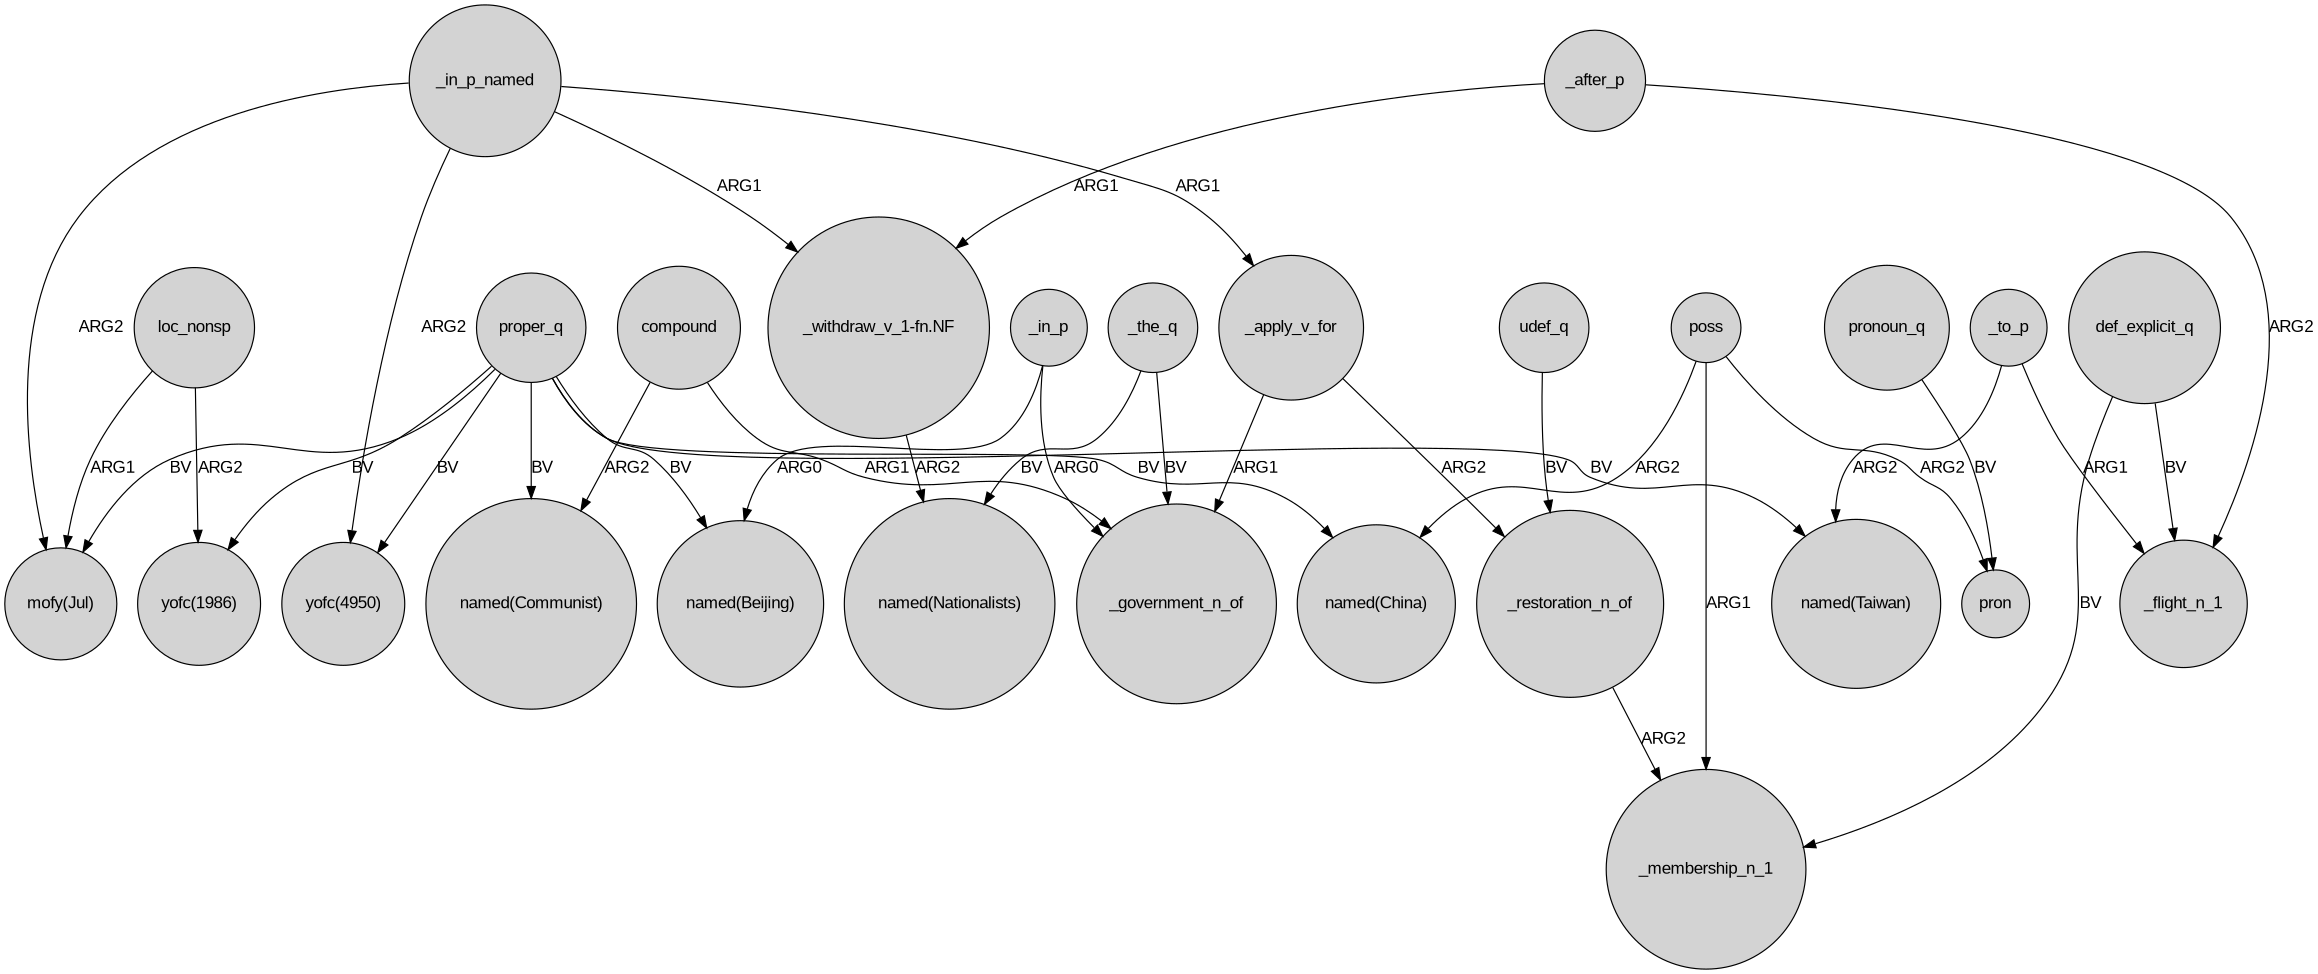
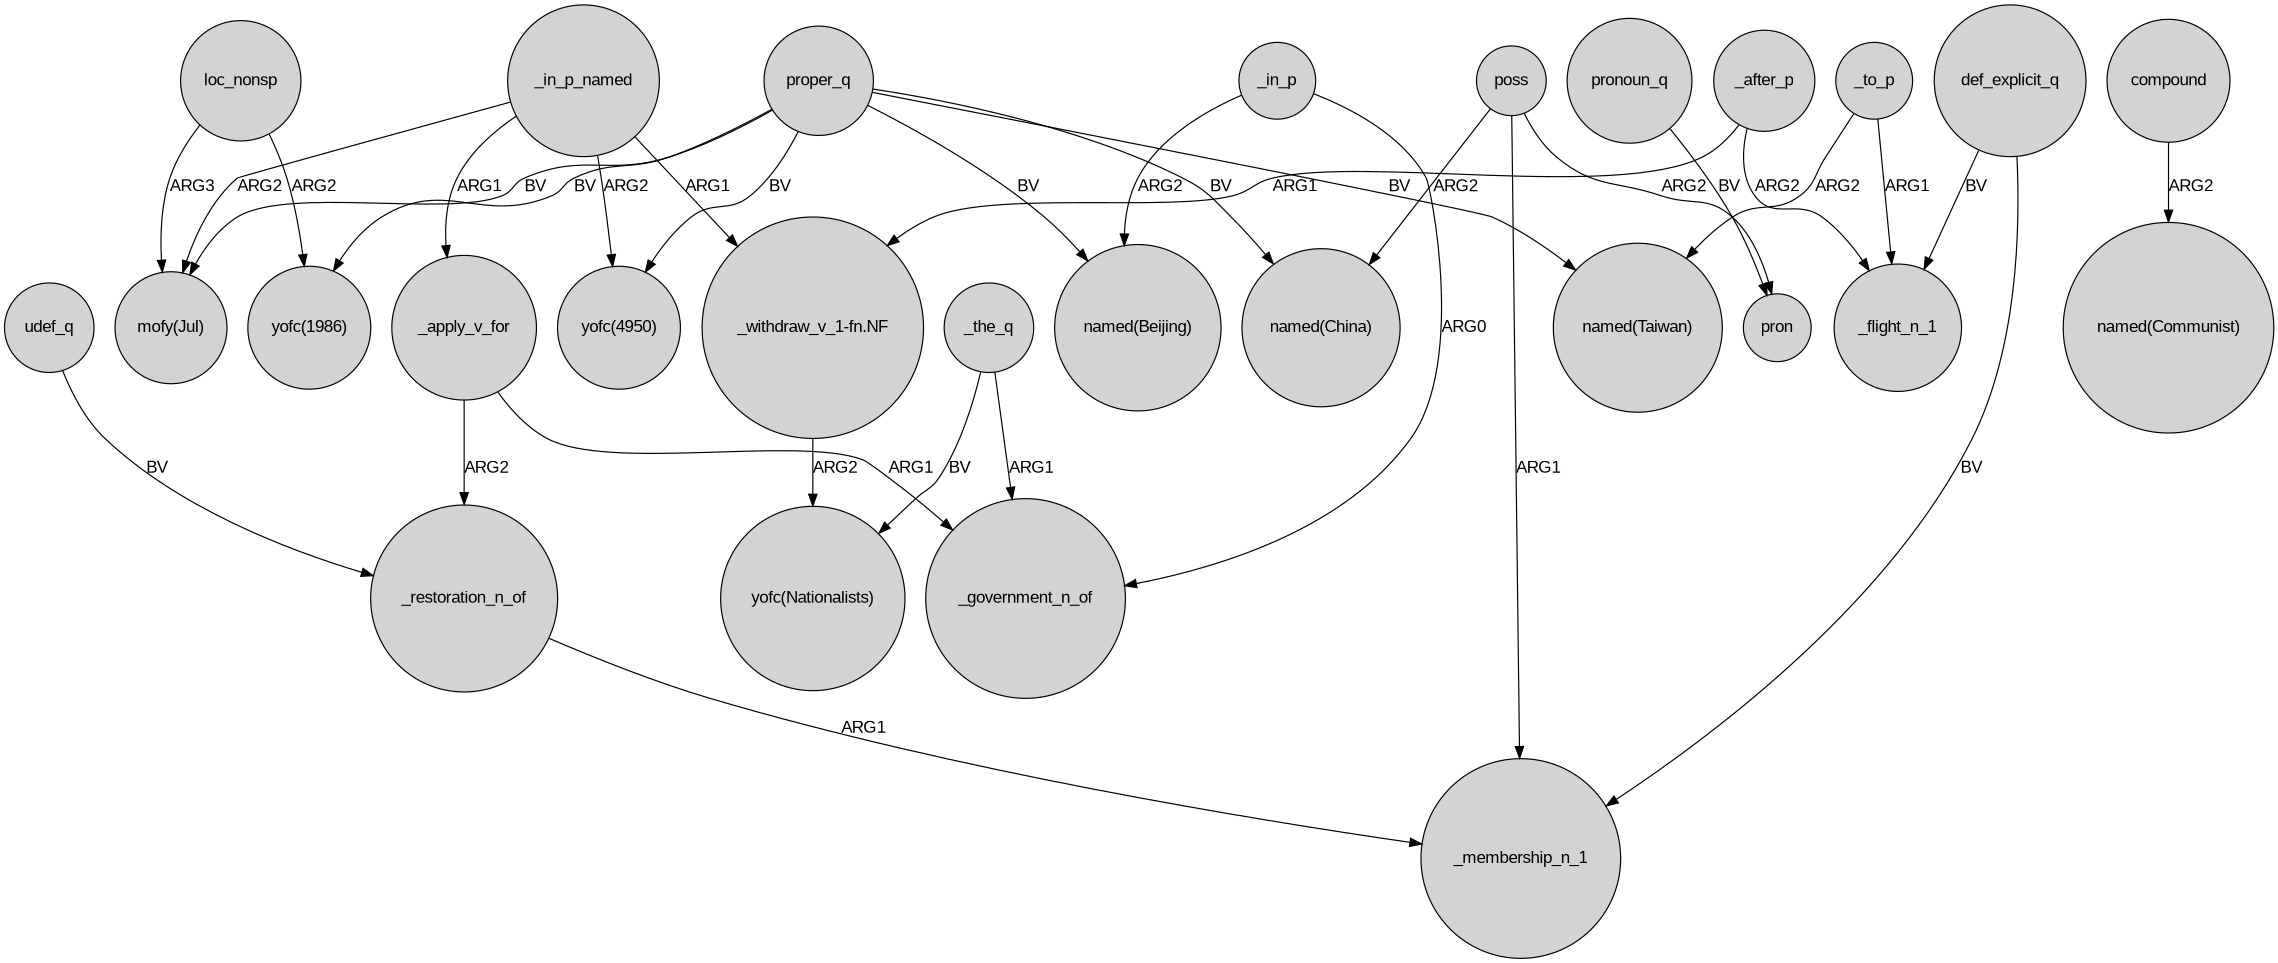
(531, 434) -> none
(113, 468) -> (192, 187)
(800, 468) -> (1160, 187)
(1176, 468) -> (1031, 468)
(892, 483) -> none
(950, 604) -> (813, 598)
(1663, 739) -> (864, 728)
